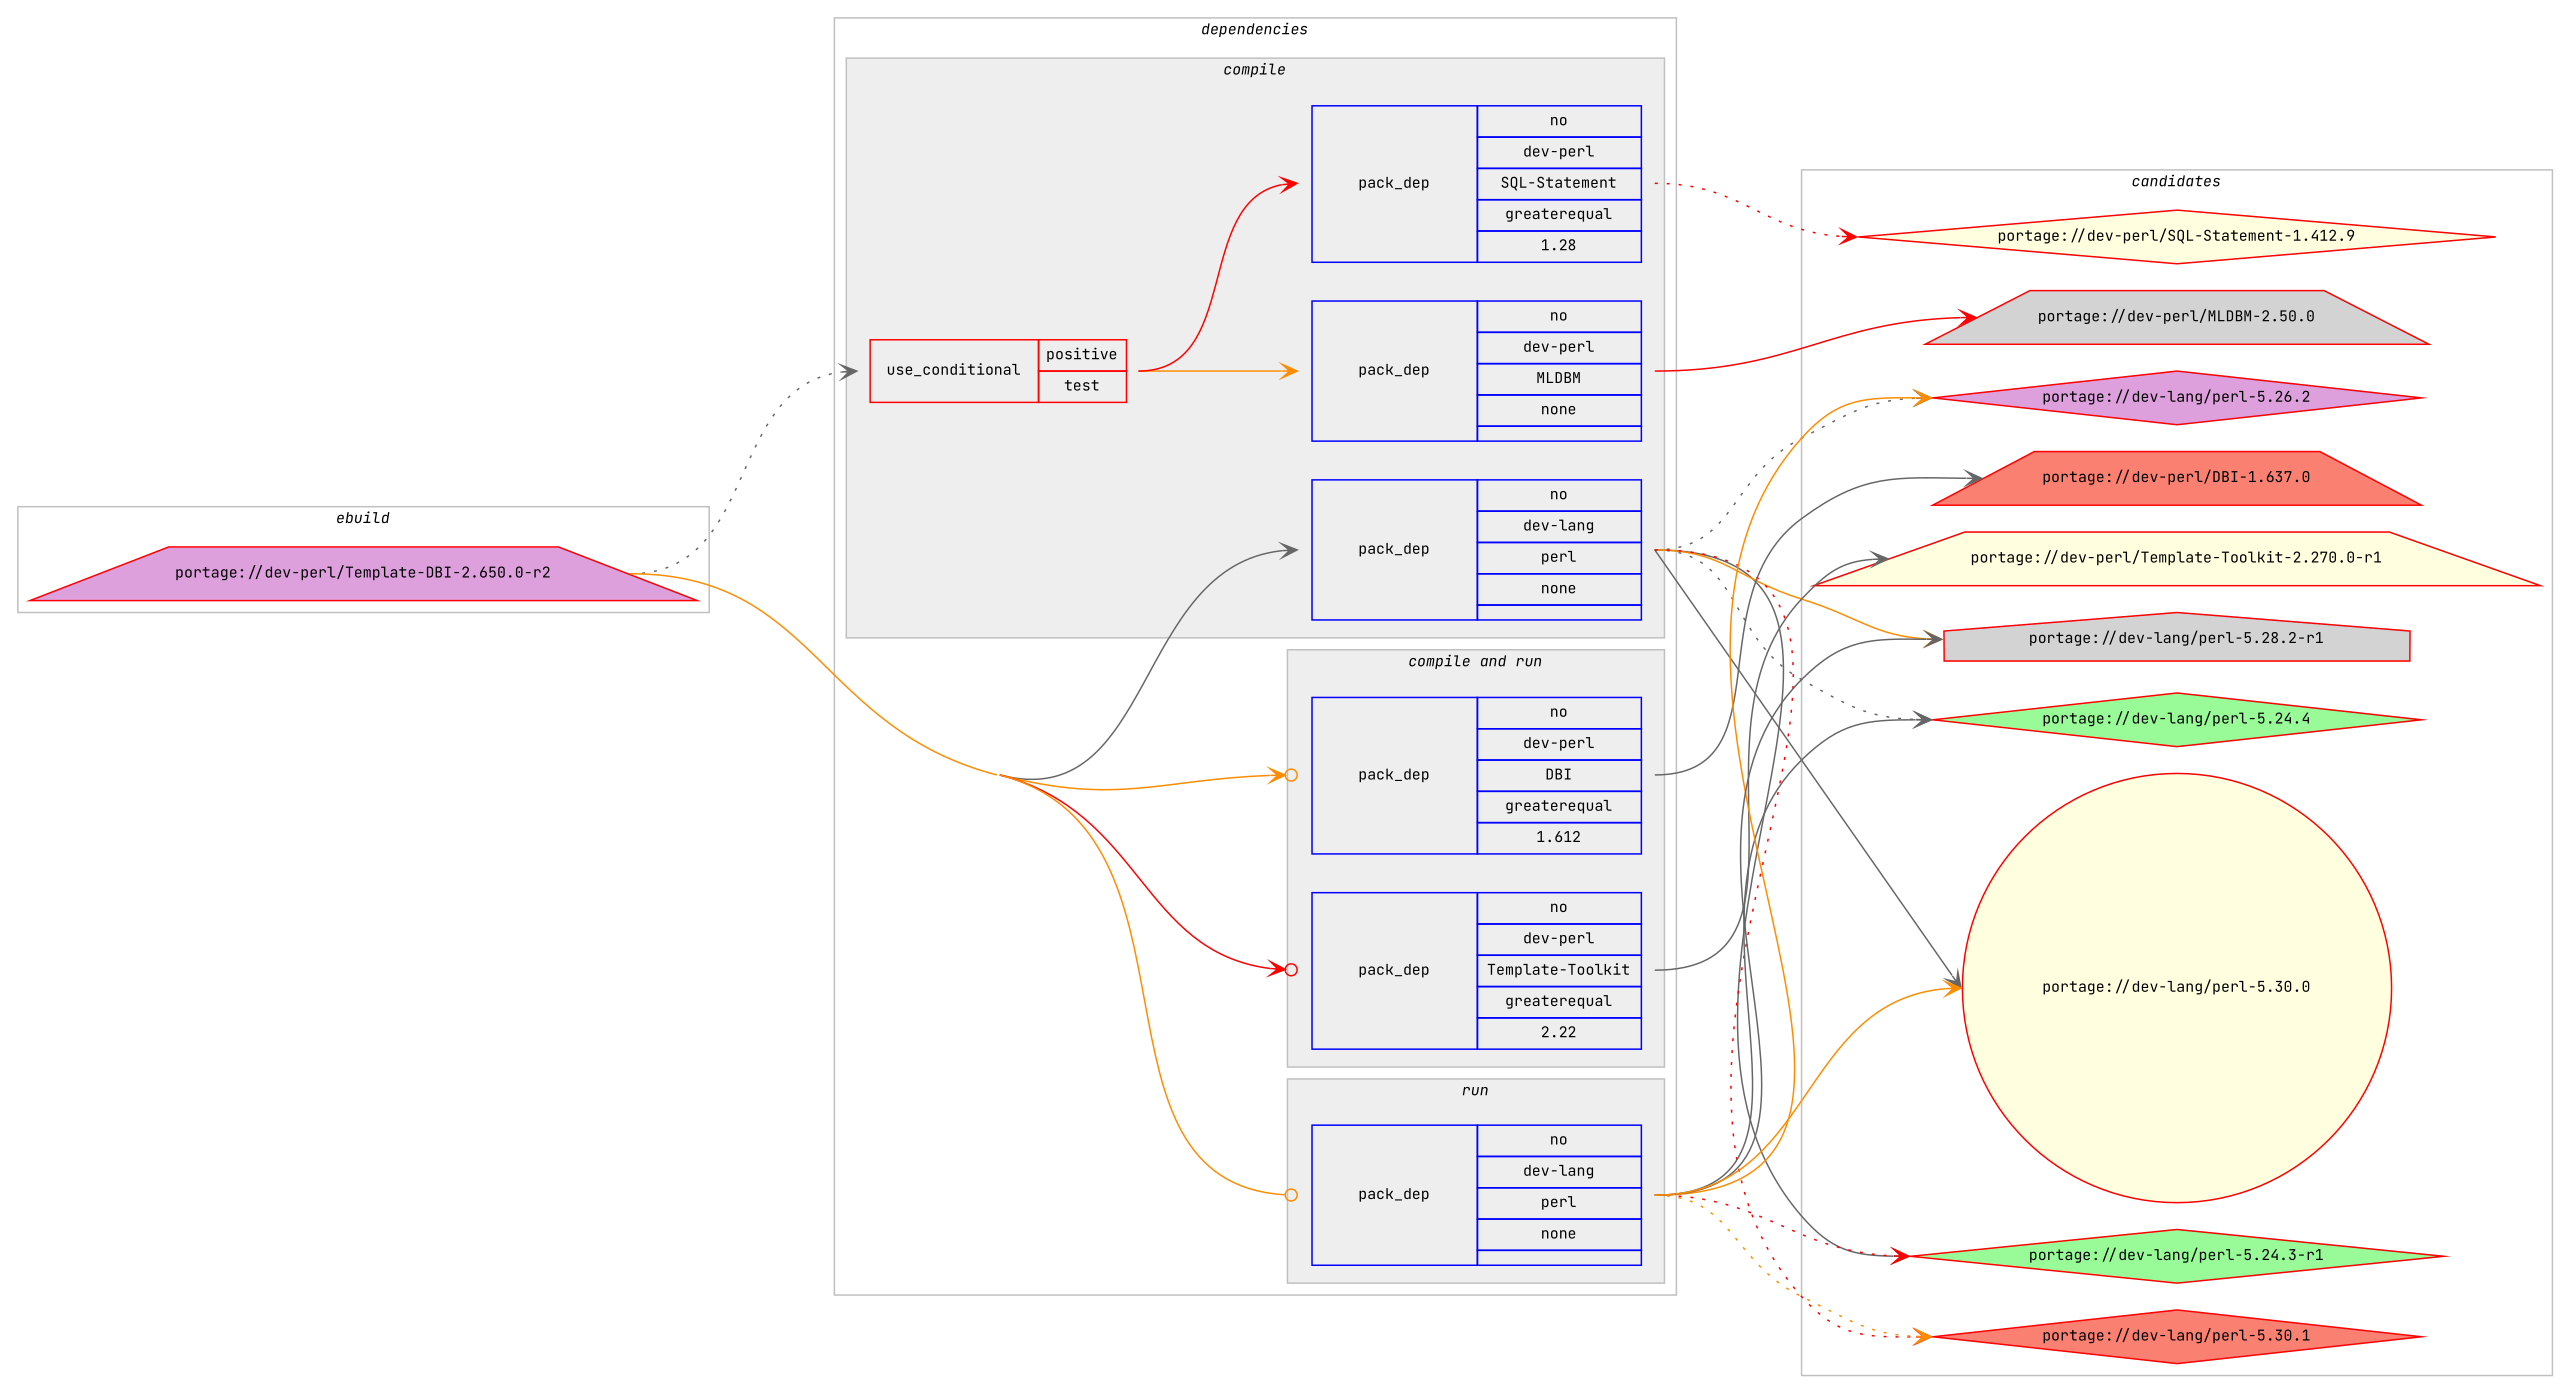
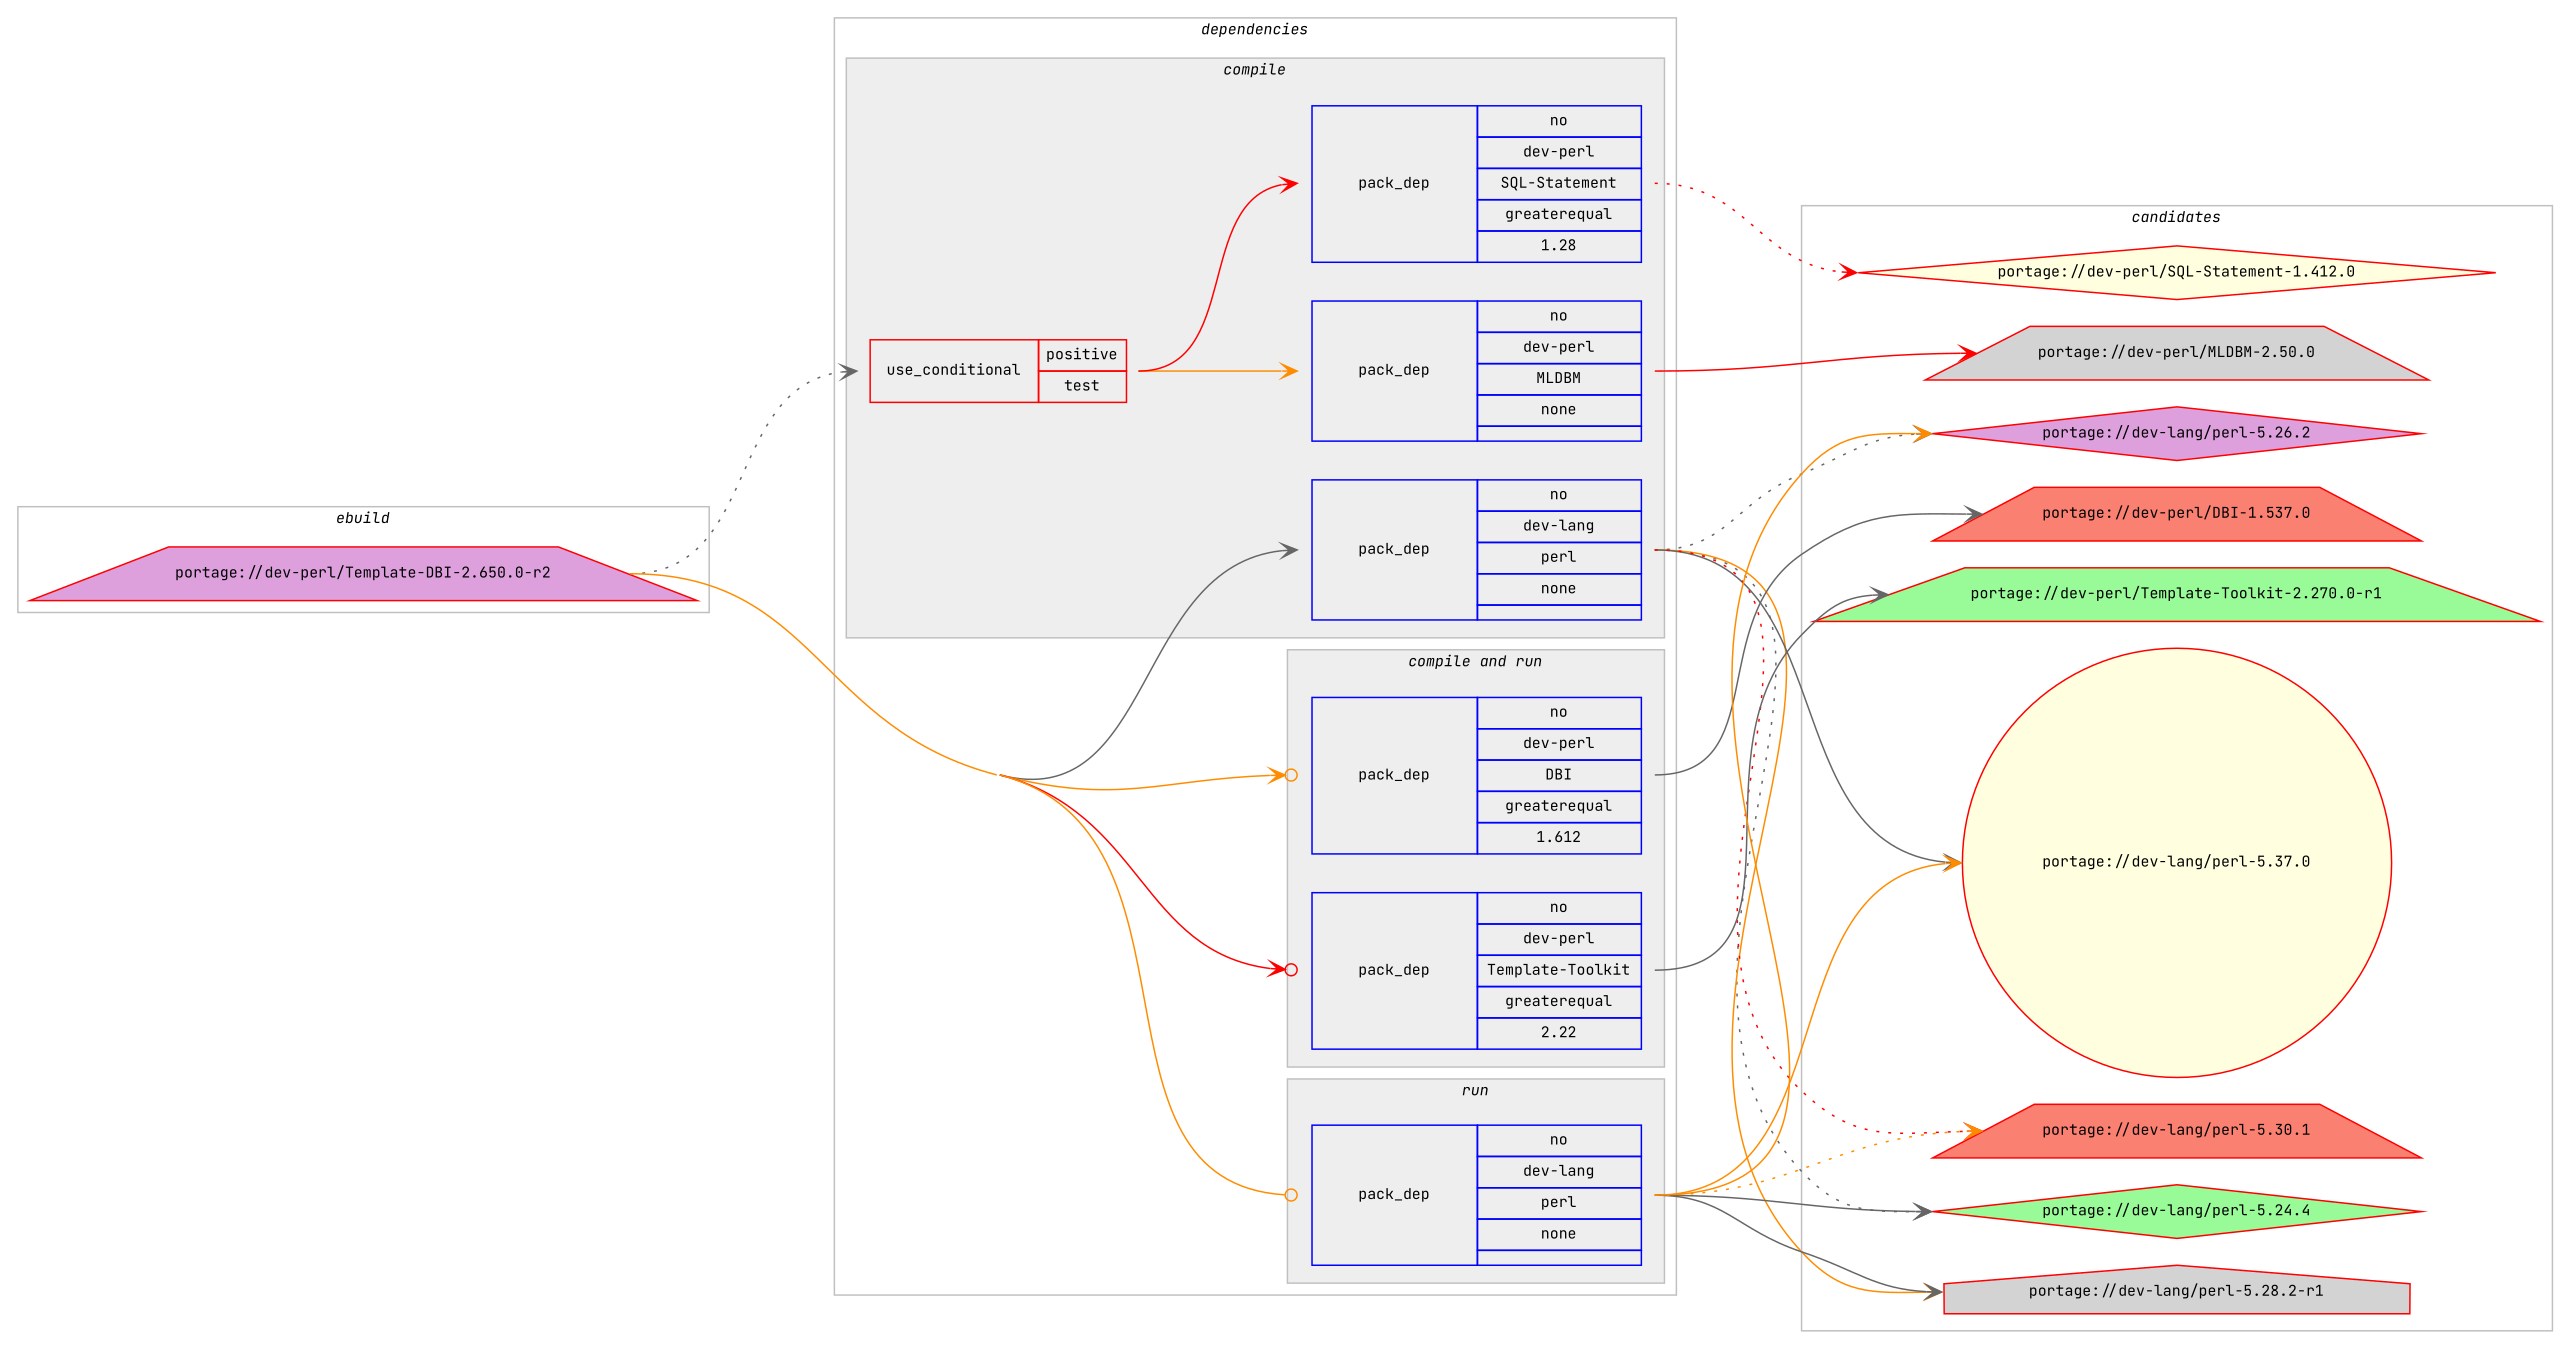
(2177, 237) -> (2177, 273)
(2177, 478) -> (2177, 514)
(2177, 559) -> (2177, 595)
(2177, 988) -> (2177, 863)
(2177, 1256) -> none
(2177, 1337) -> (2177, 1131)
